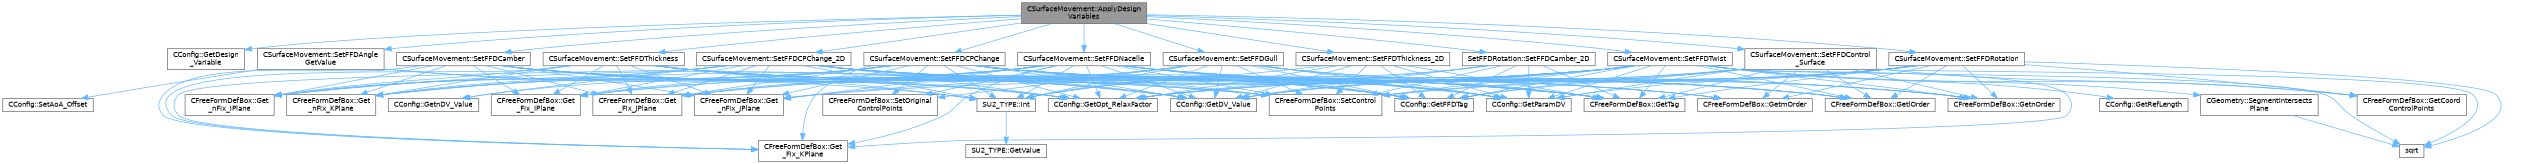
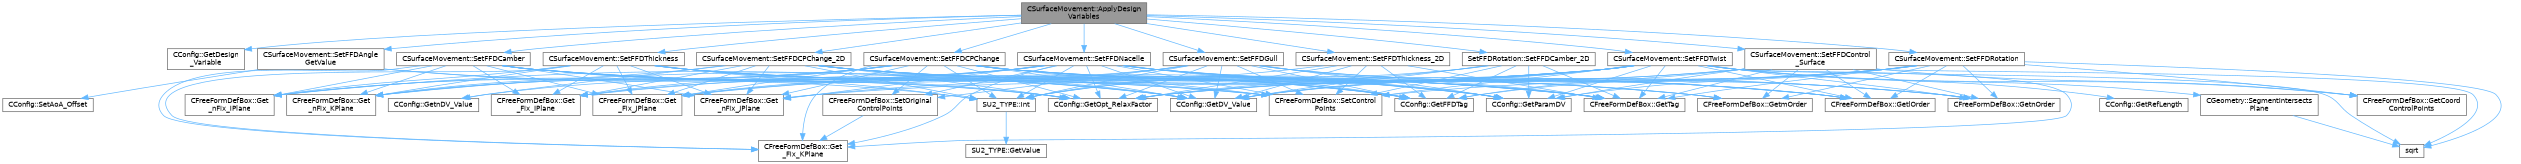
(504, 79) -> none
(1447, 81) -> none
(1552, 81) -> none
(1567, 82) -> none
(212, 87) -> (845, 126)
